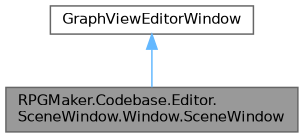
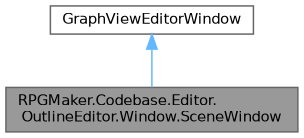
(152, 110) -> (152, 110)
